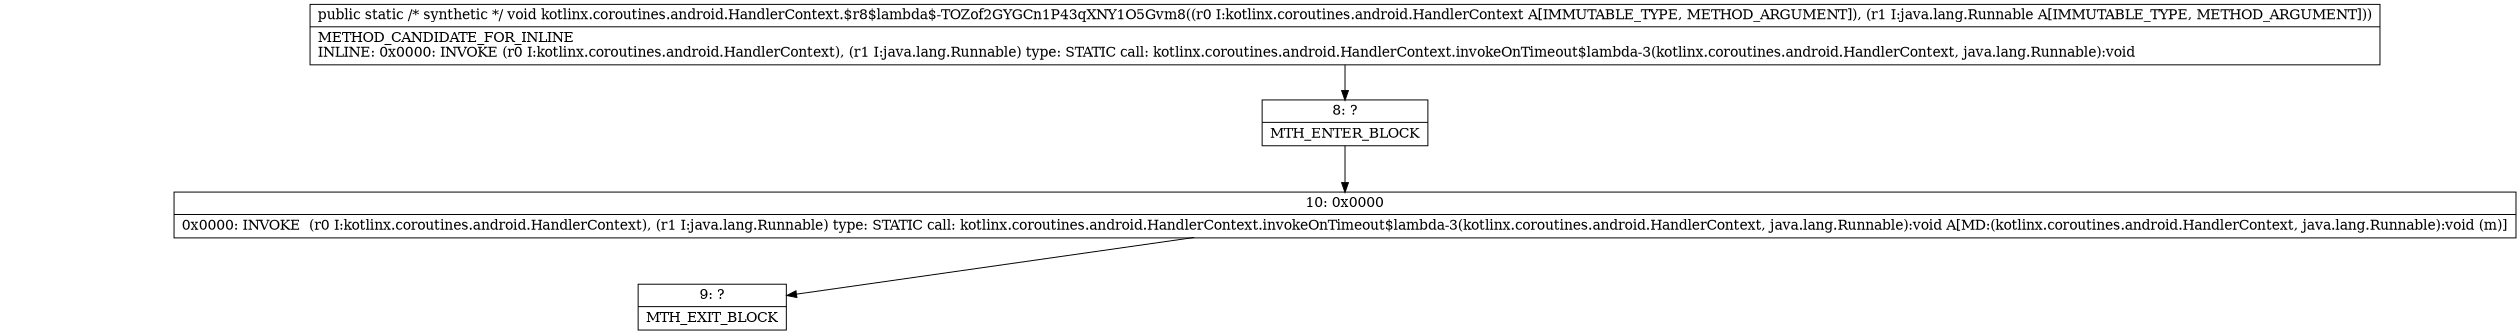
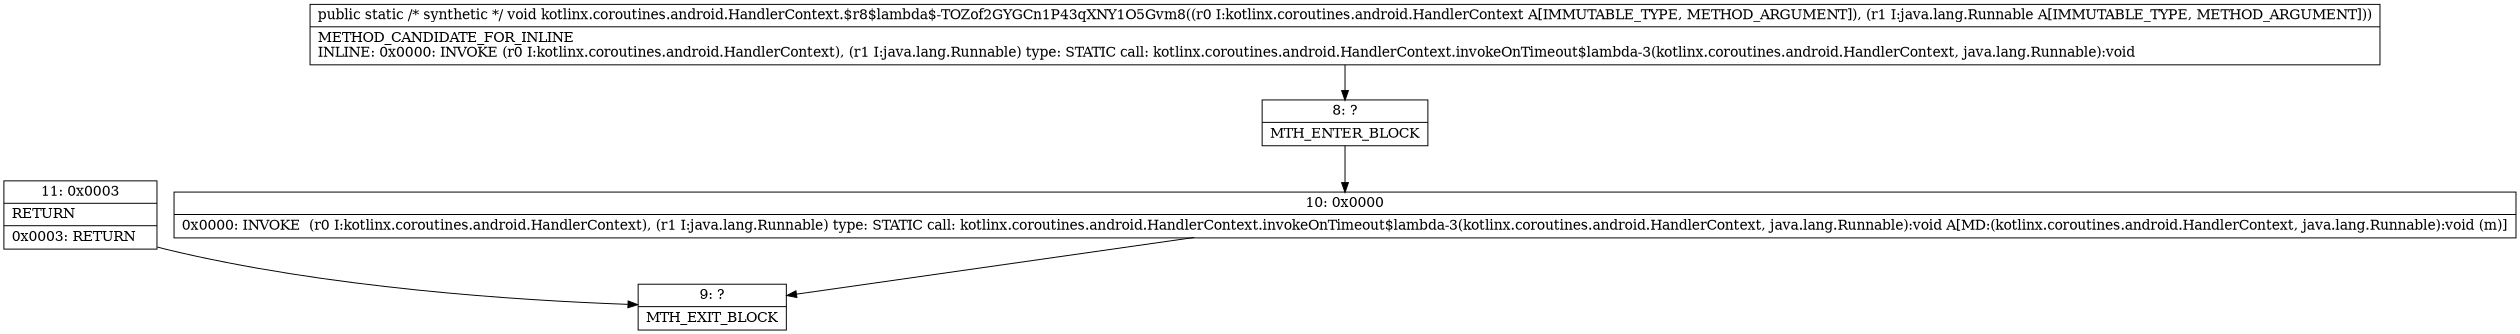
none -> (80, 215)
